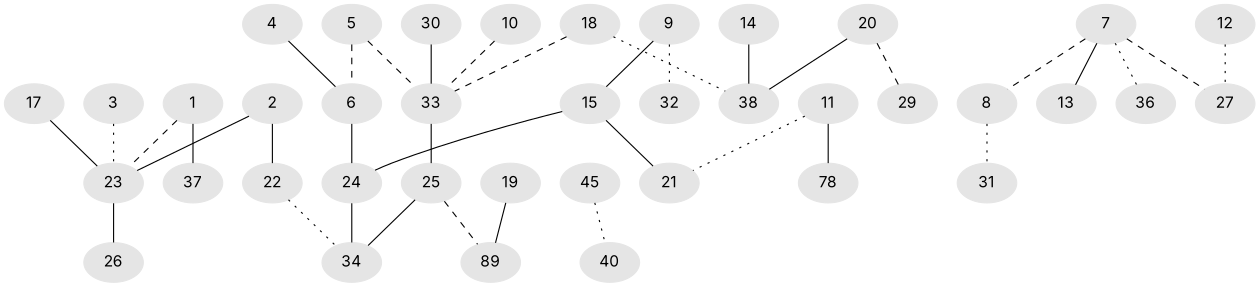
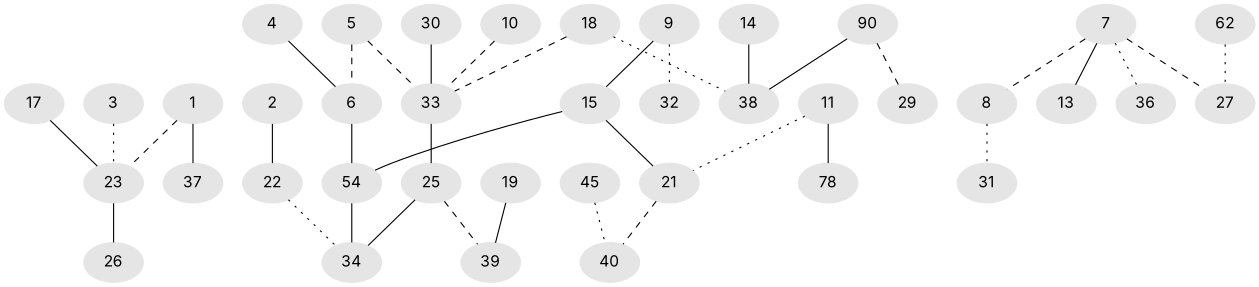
(868, 24) -> (868, 24)
(1225, 24) -> (1225, 24)
(201, 139) -> none
(352, 183) -> (352, 183)
none -> (640, 223)
(491, 262) -> (491, 262)
